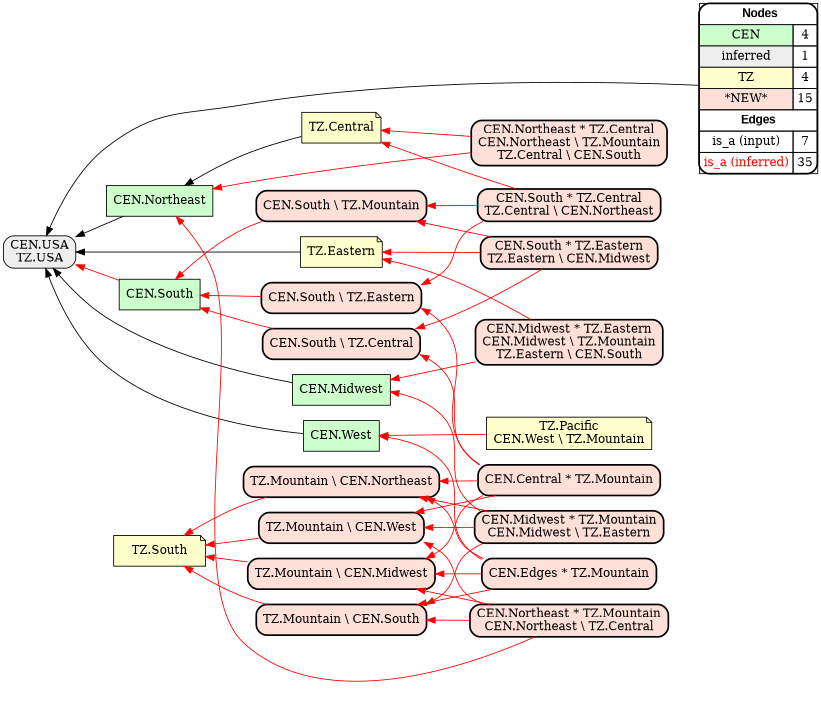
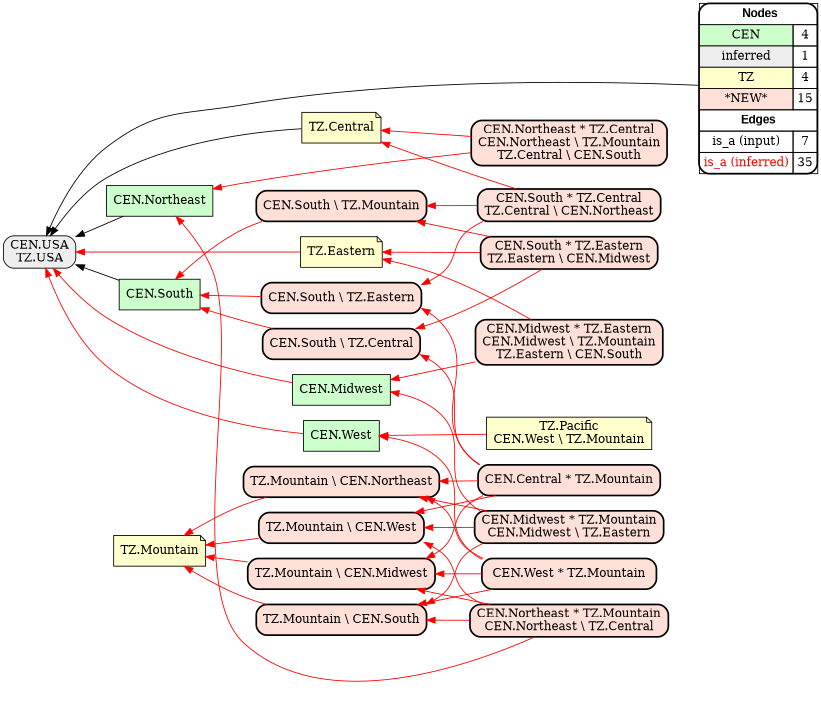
(245, 154) -> (166, 152)
(192, 252) -> (192, 252)
(102, 274) -> (102, 274)
(166, 347) -> (166, 347)
(150, 394) -> (150, 394)
(160, 551) -> (160, 551)
(569, 574) -> (569, 574)
